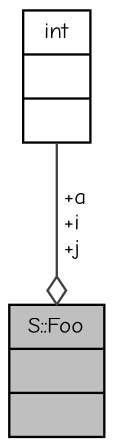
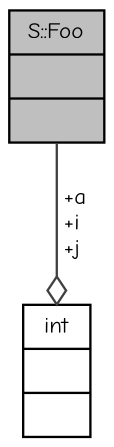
(57, 210) -> (57, 210)
